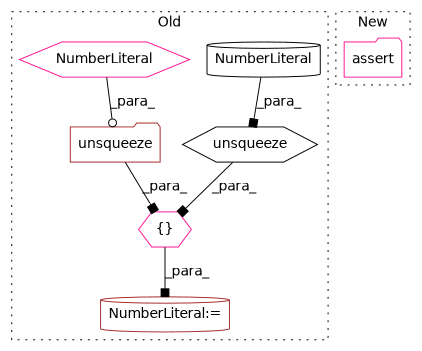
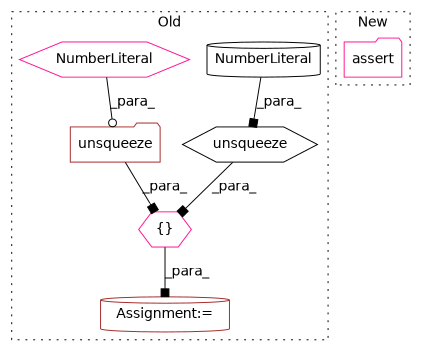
(165, 314) -> (165, 314)
